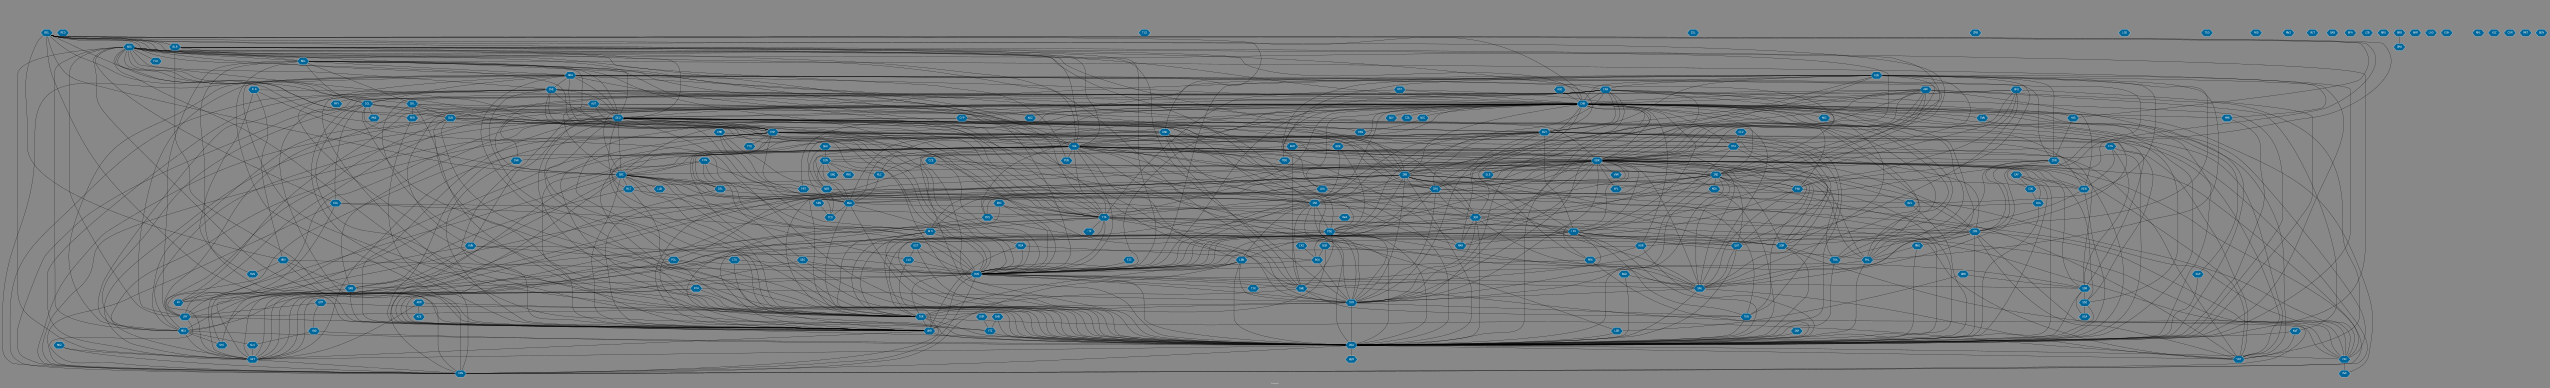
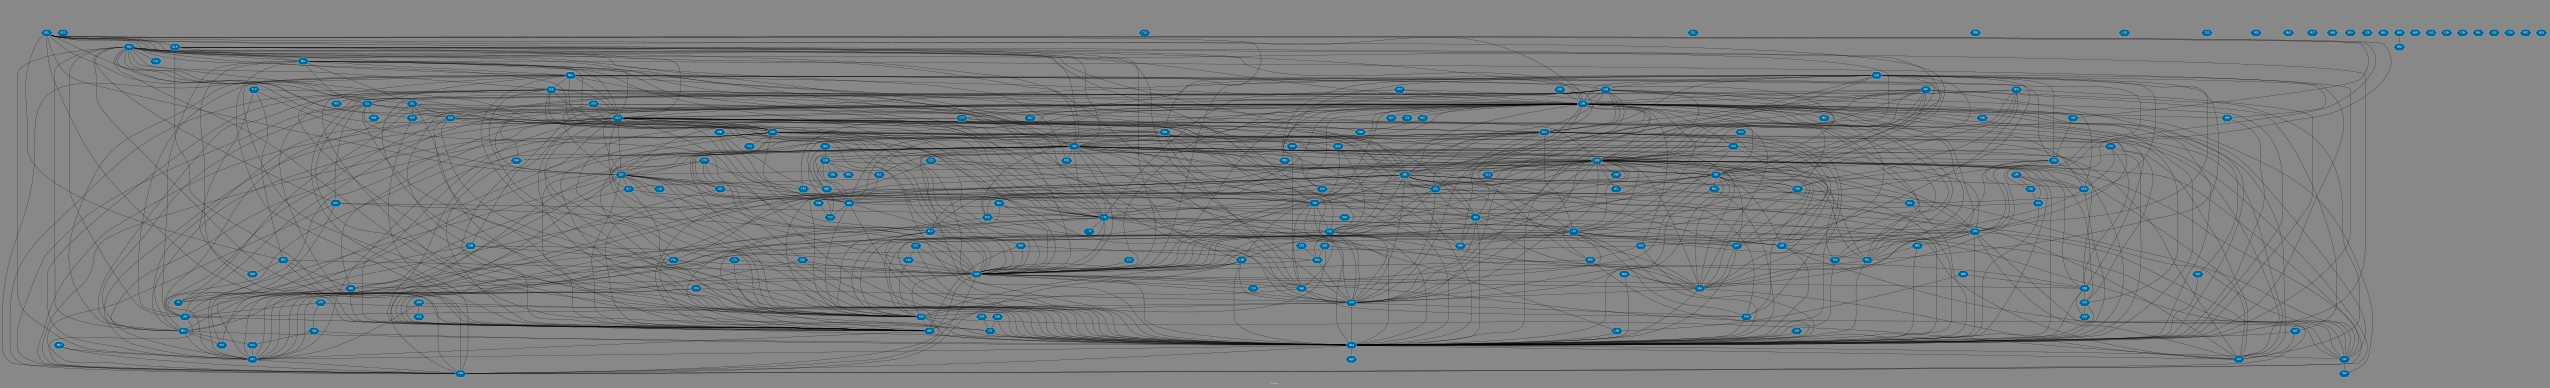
none -> (2463, 33)
